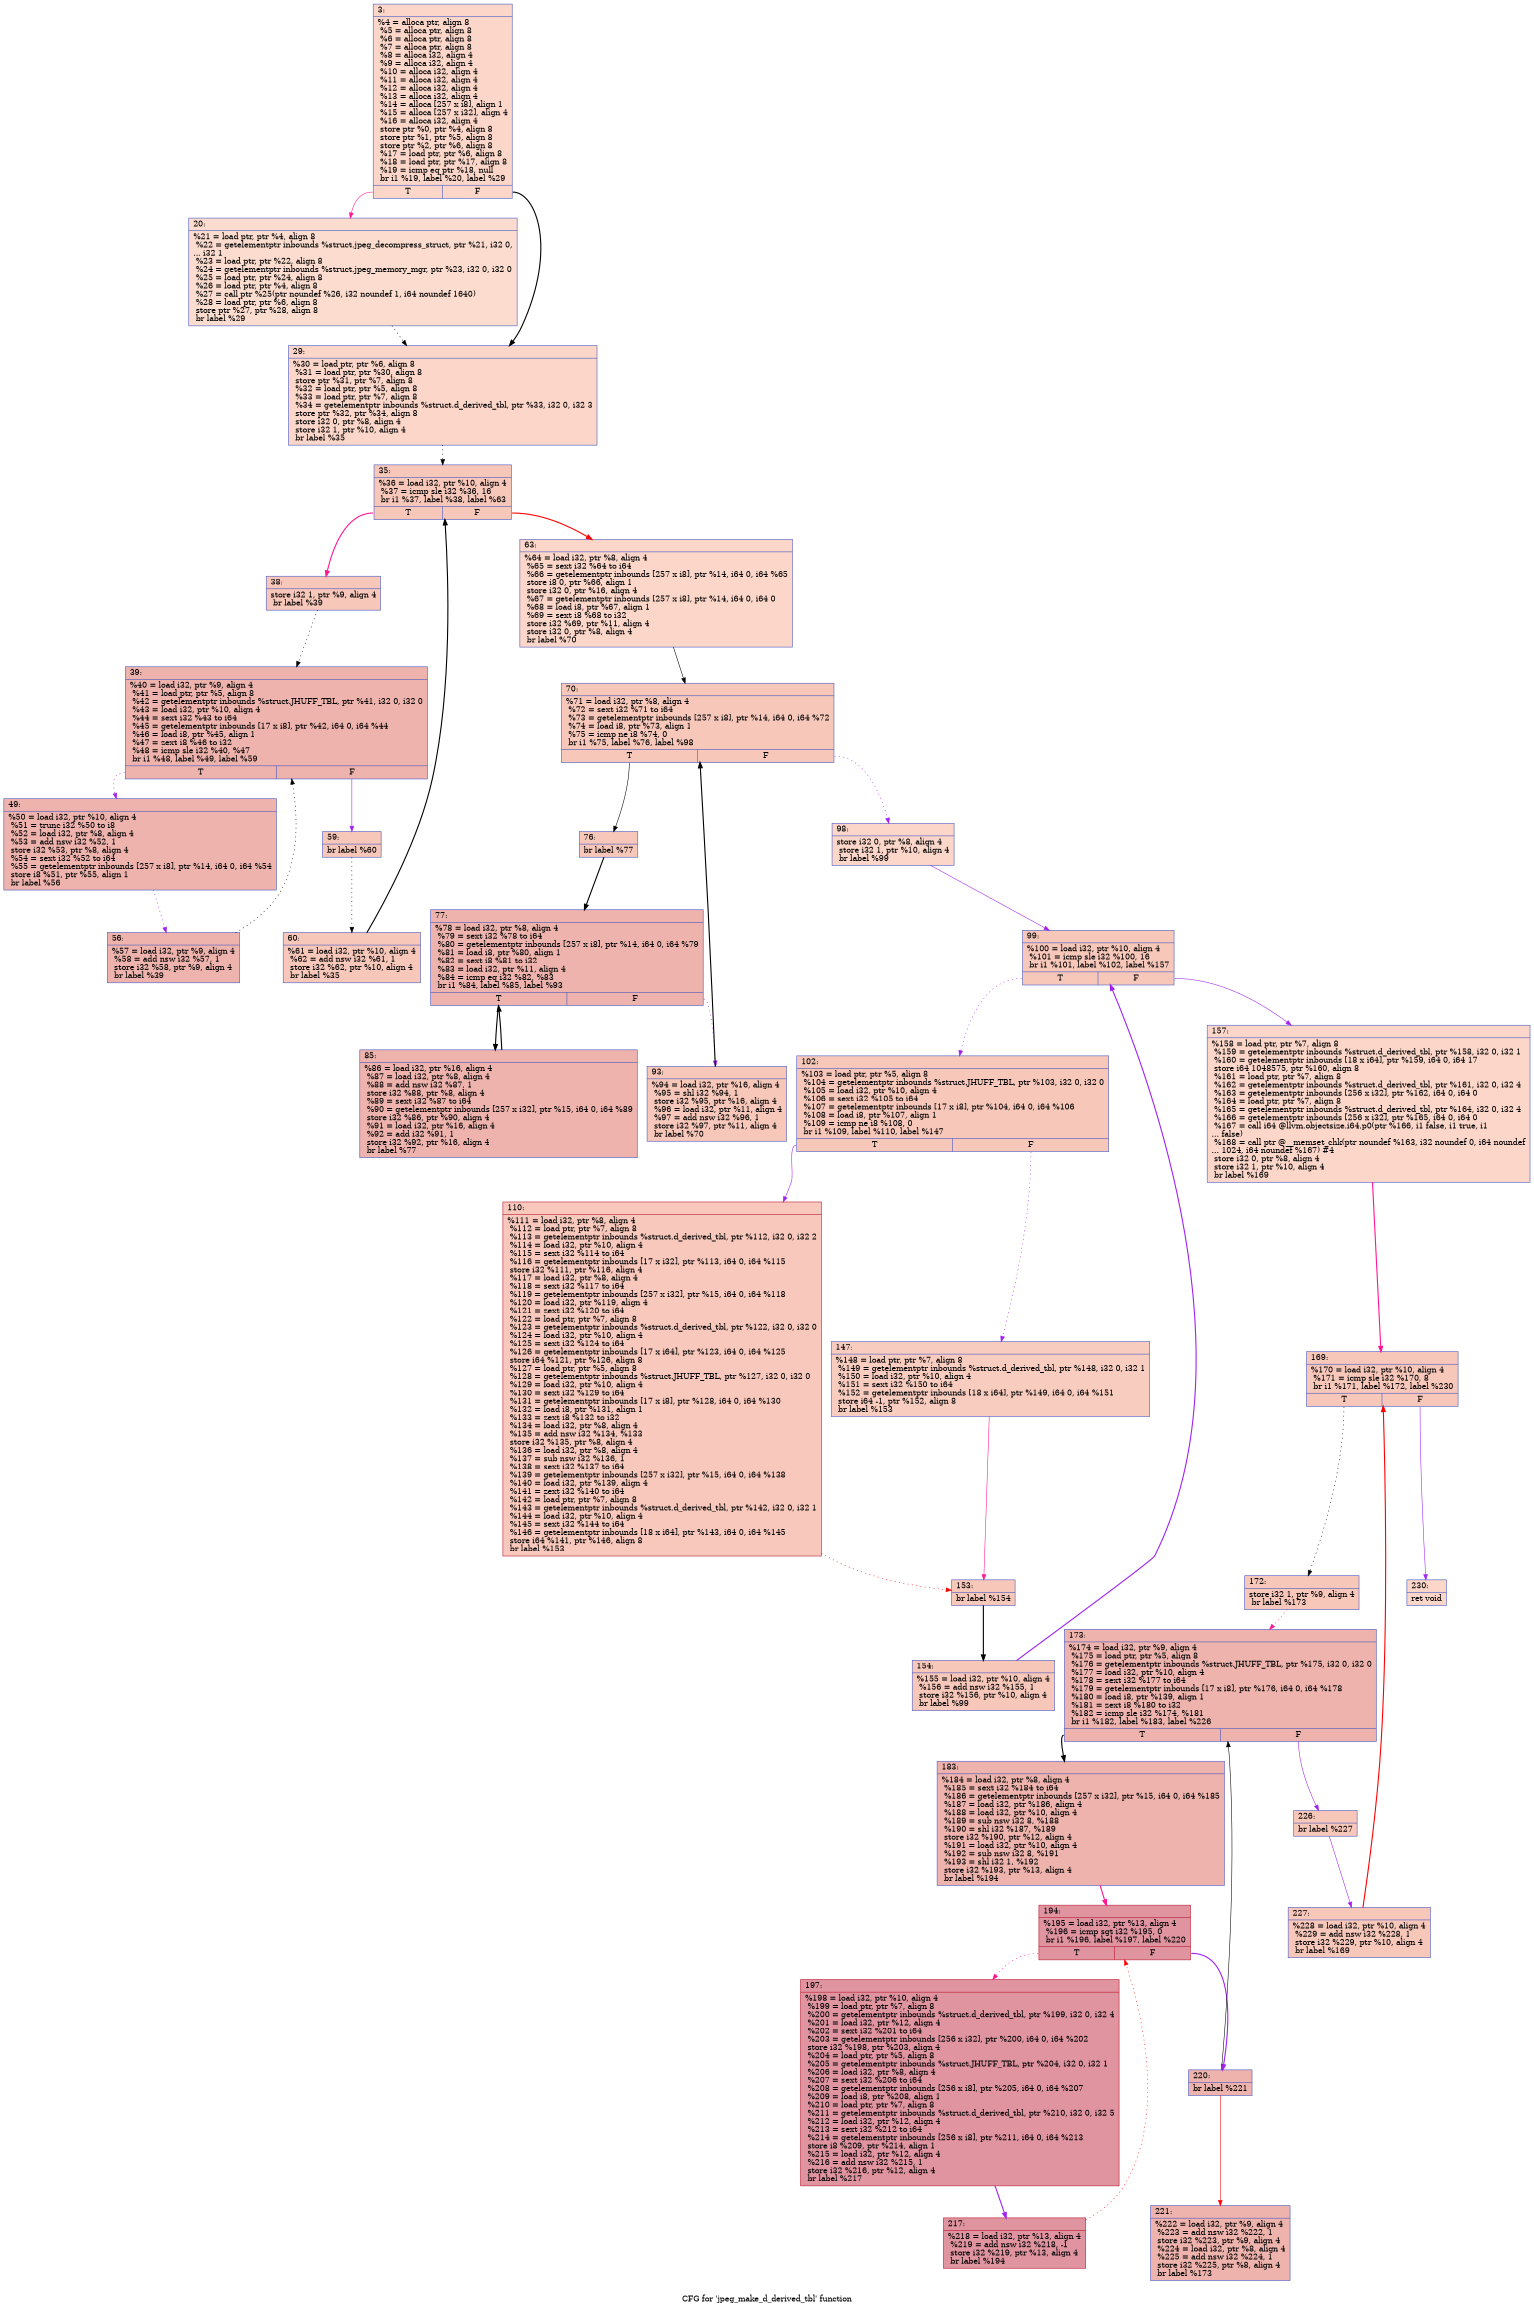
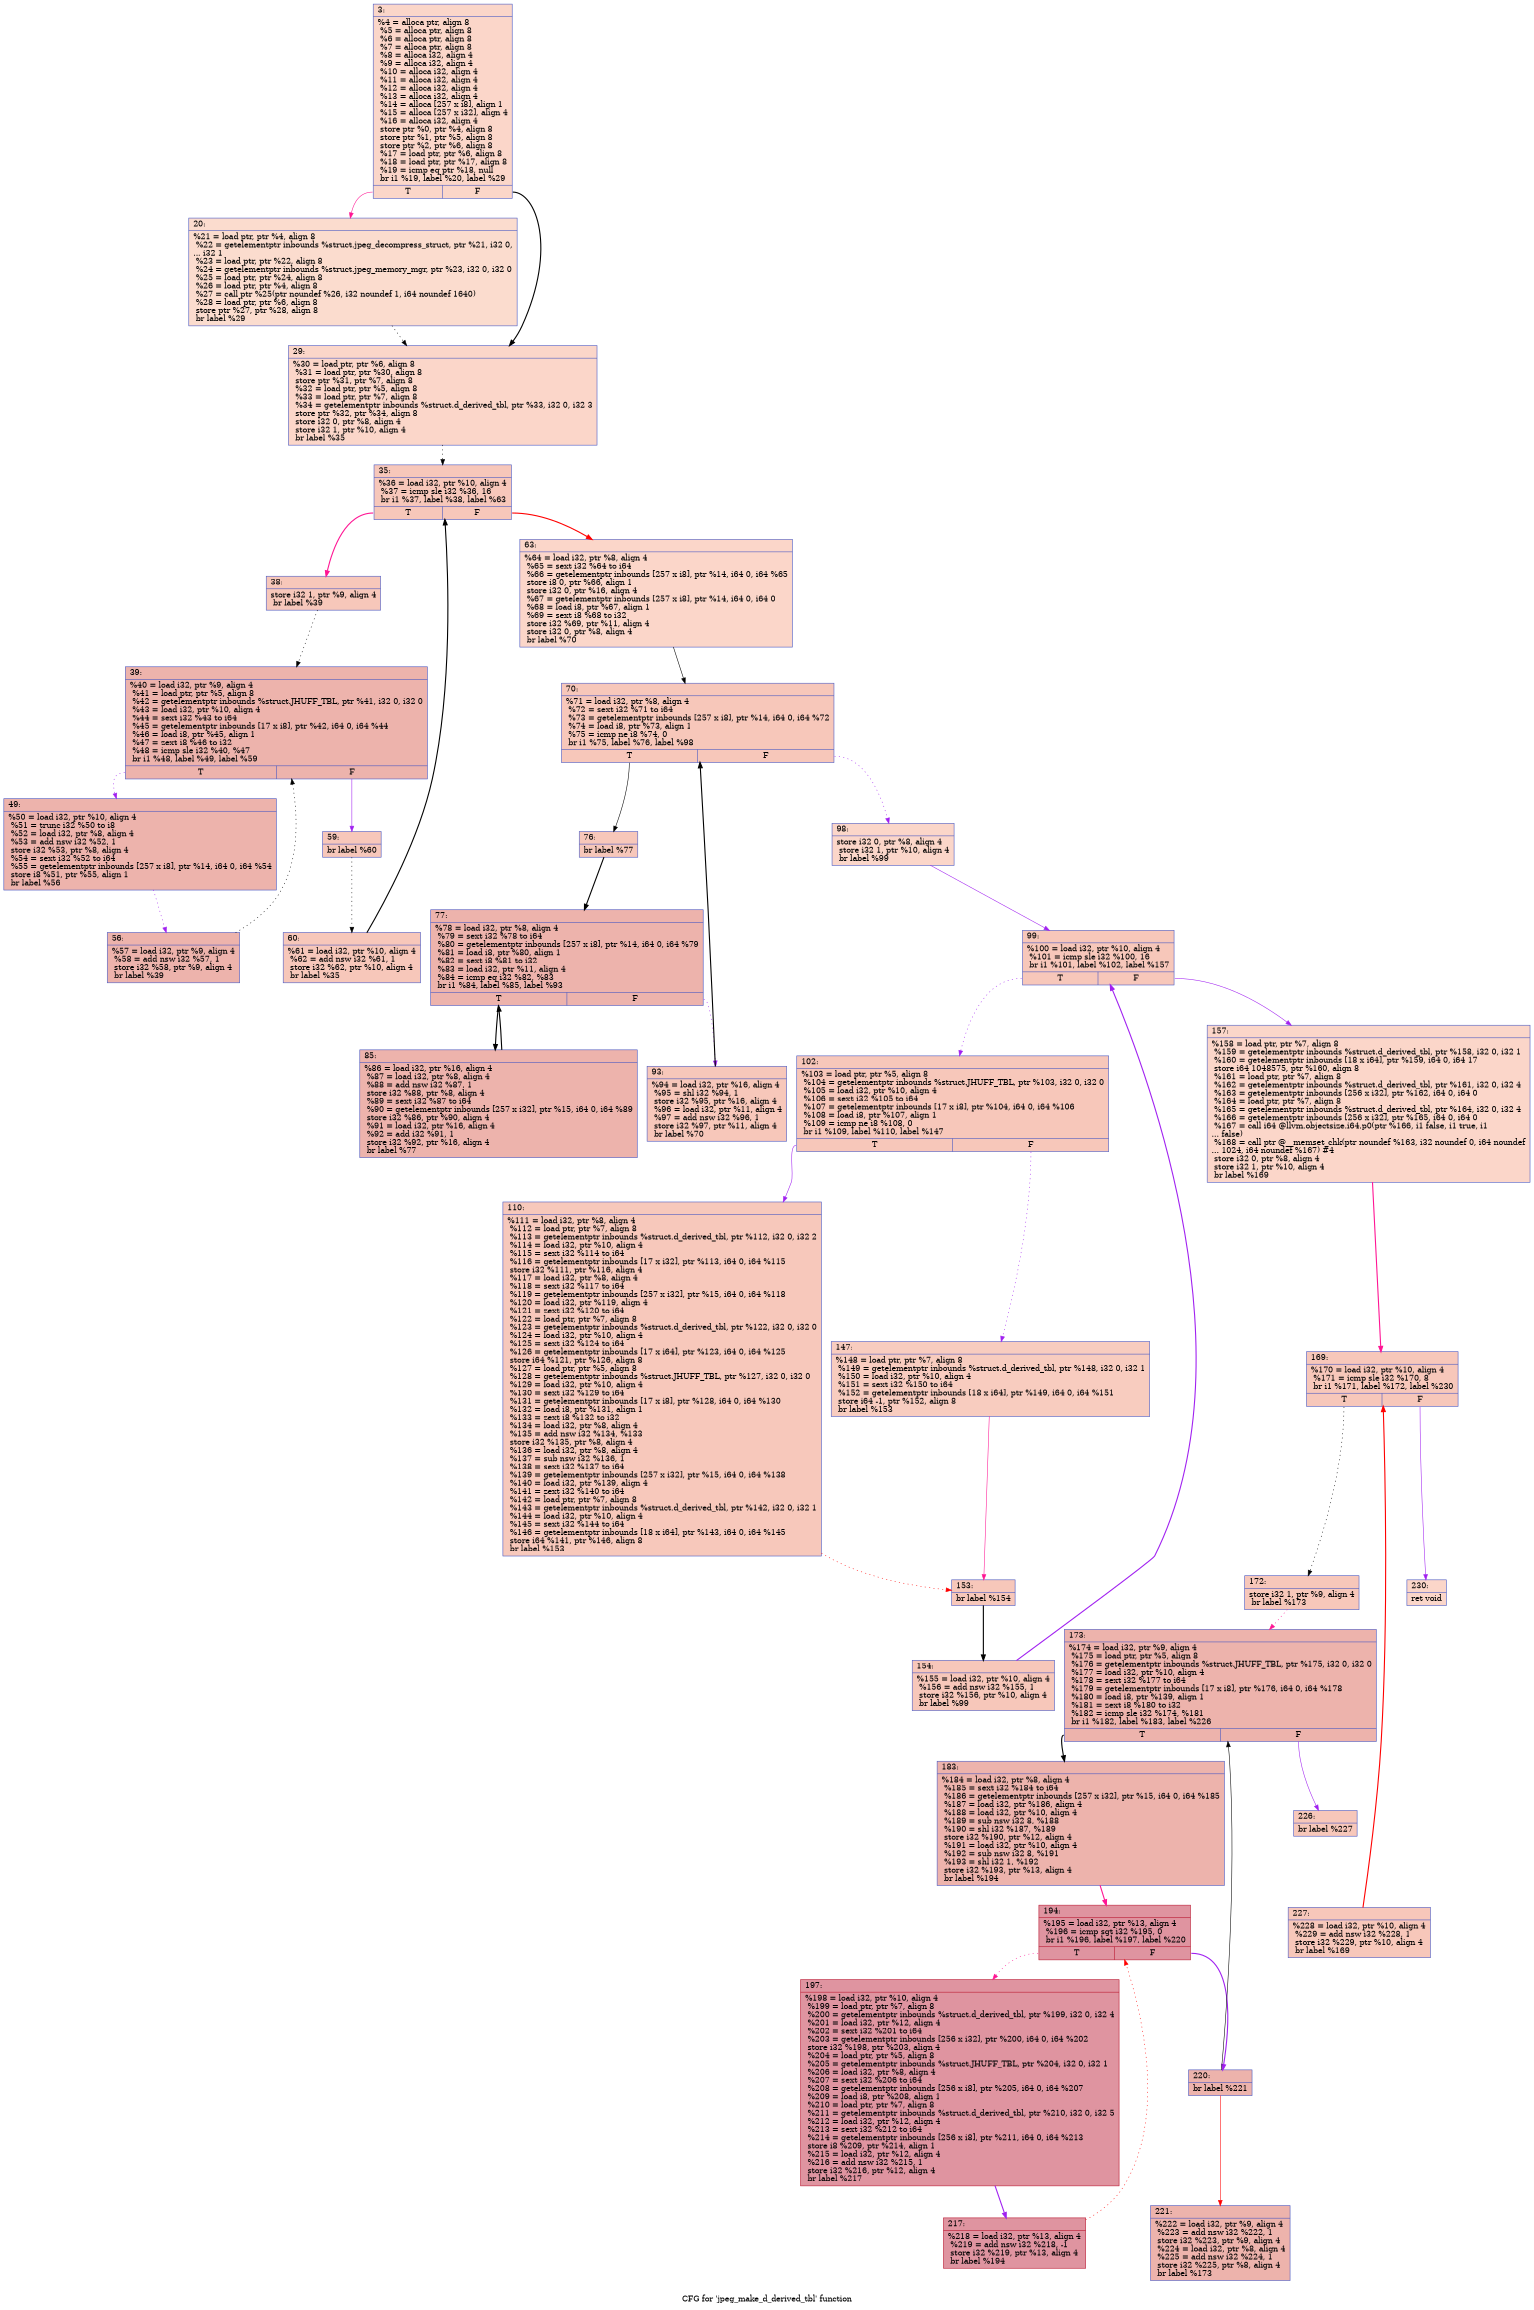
(662, 1379) -> (662, 1379)
(1340, 1869) -> none
